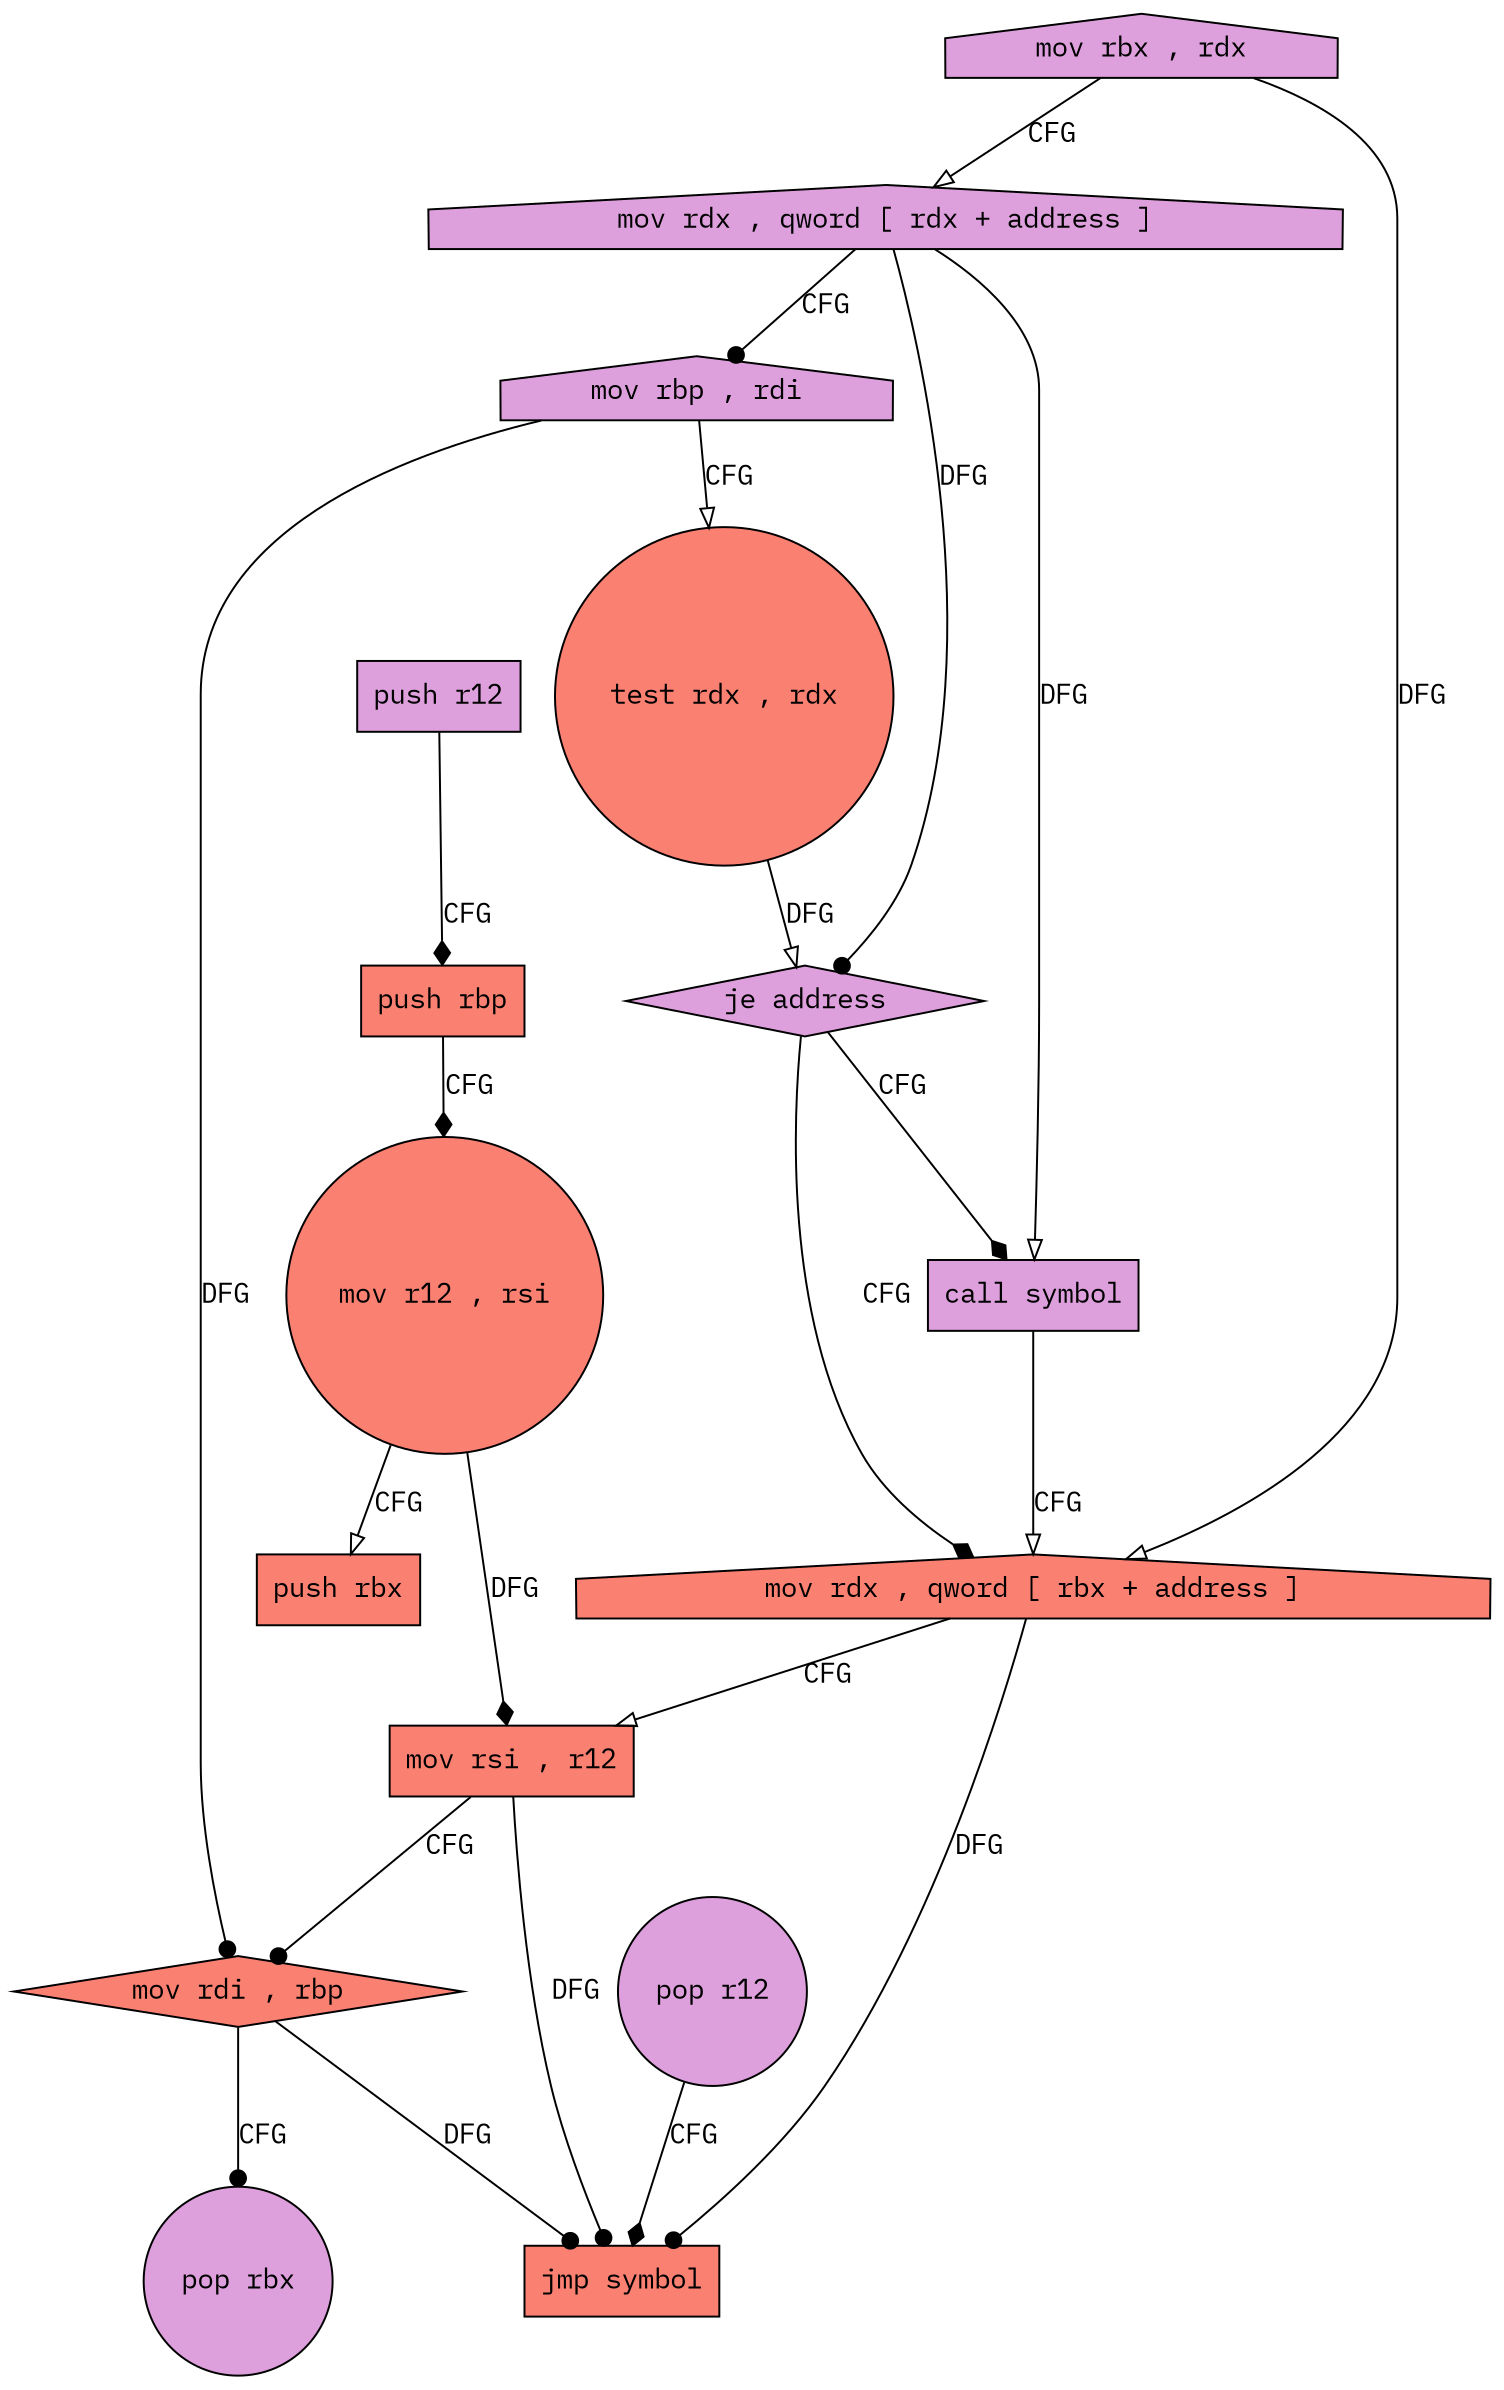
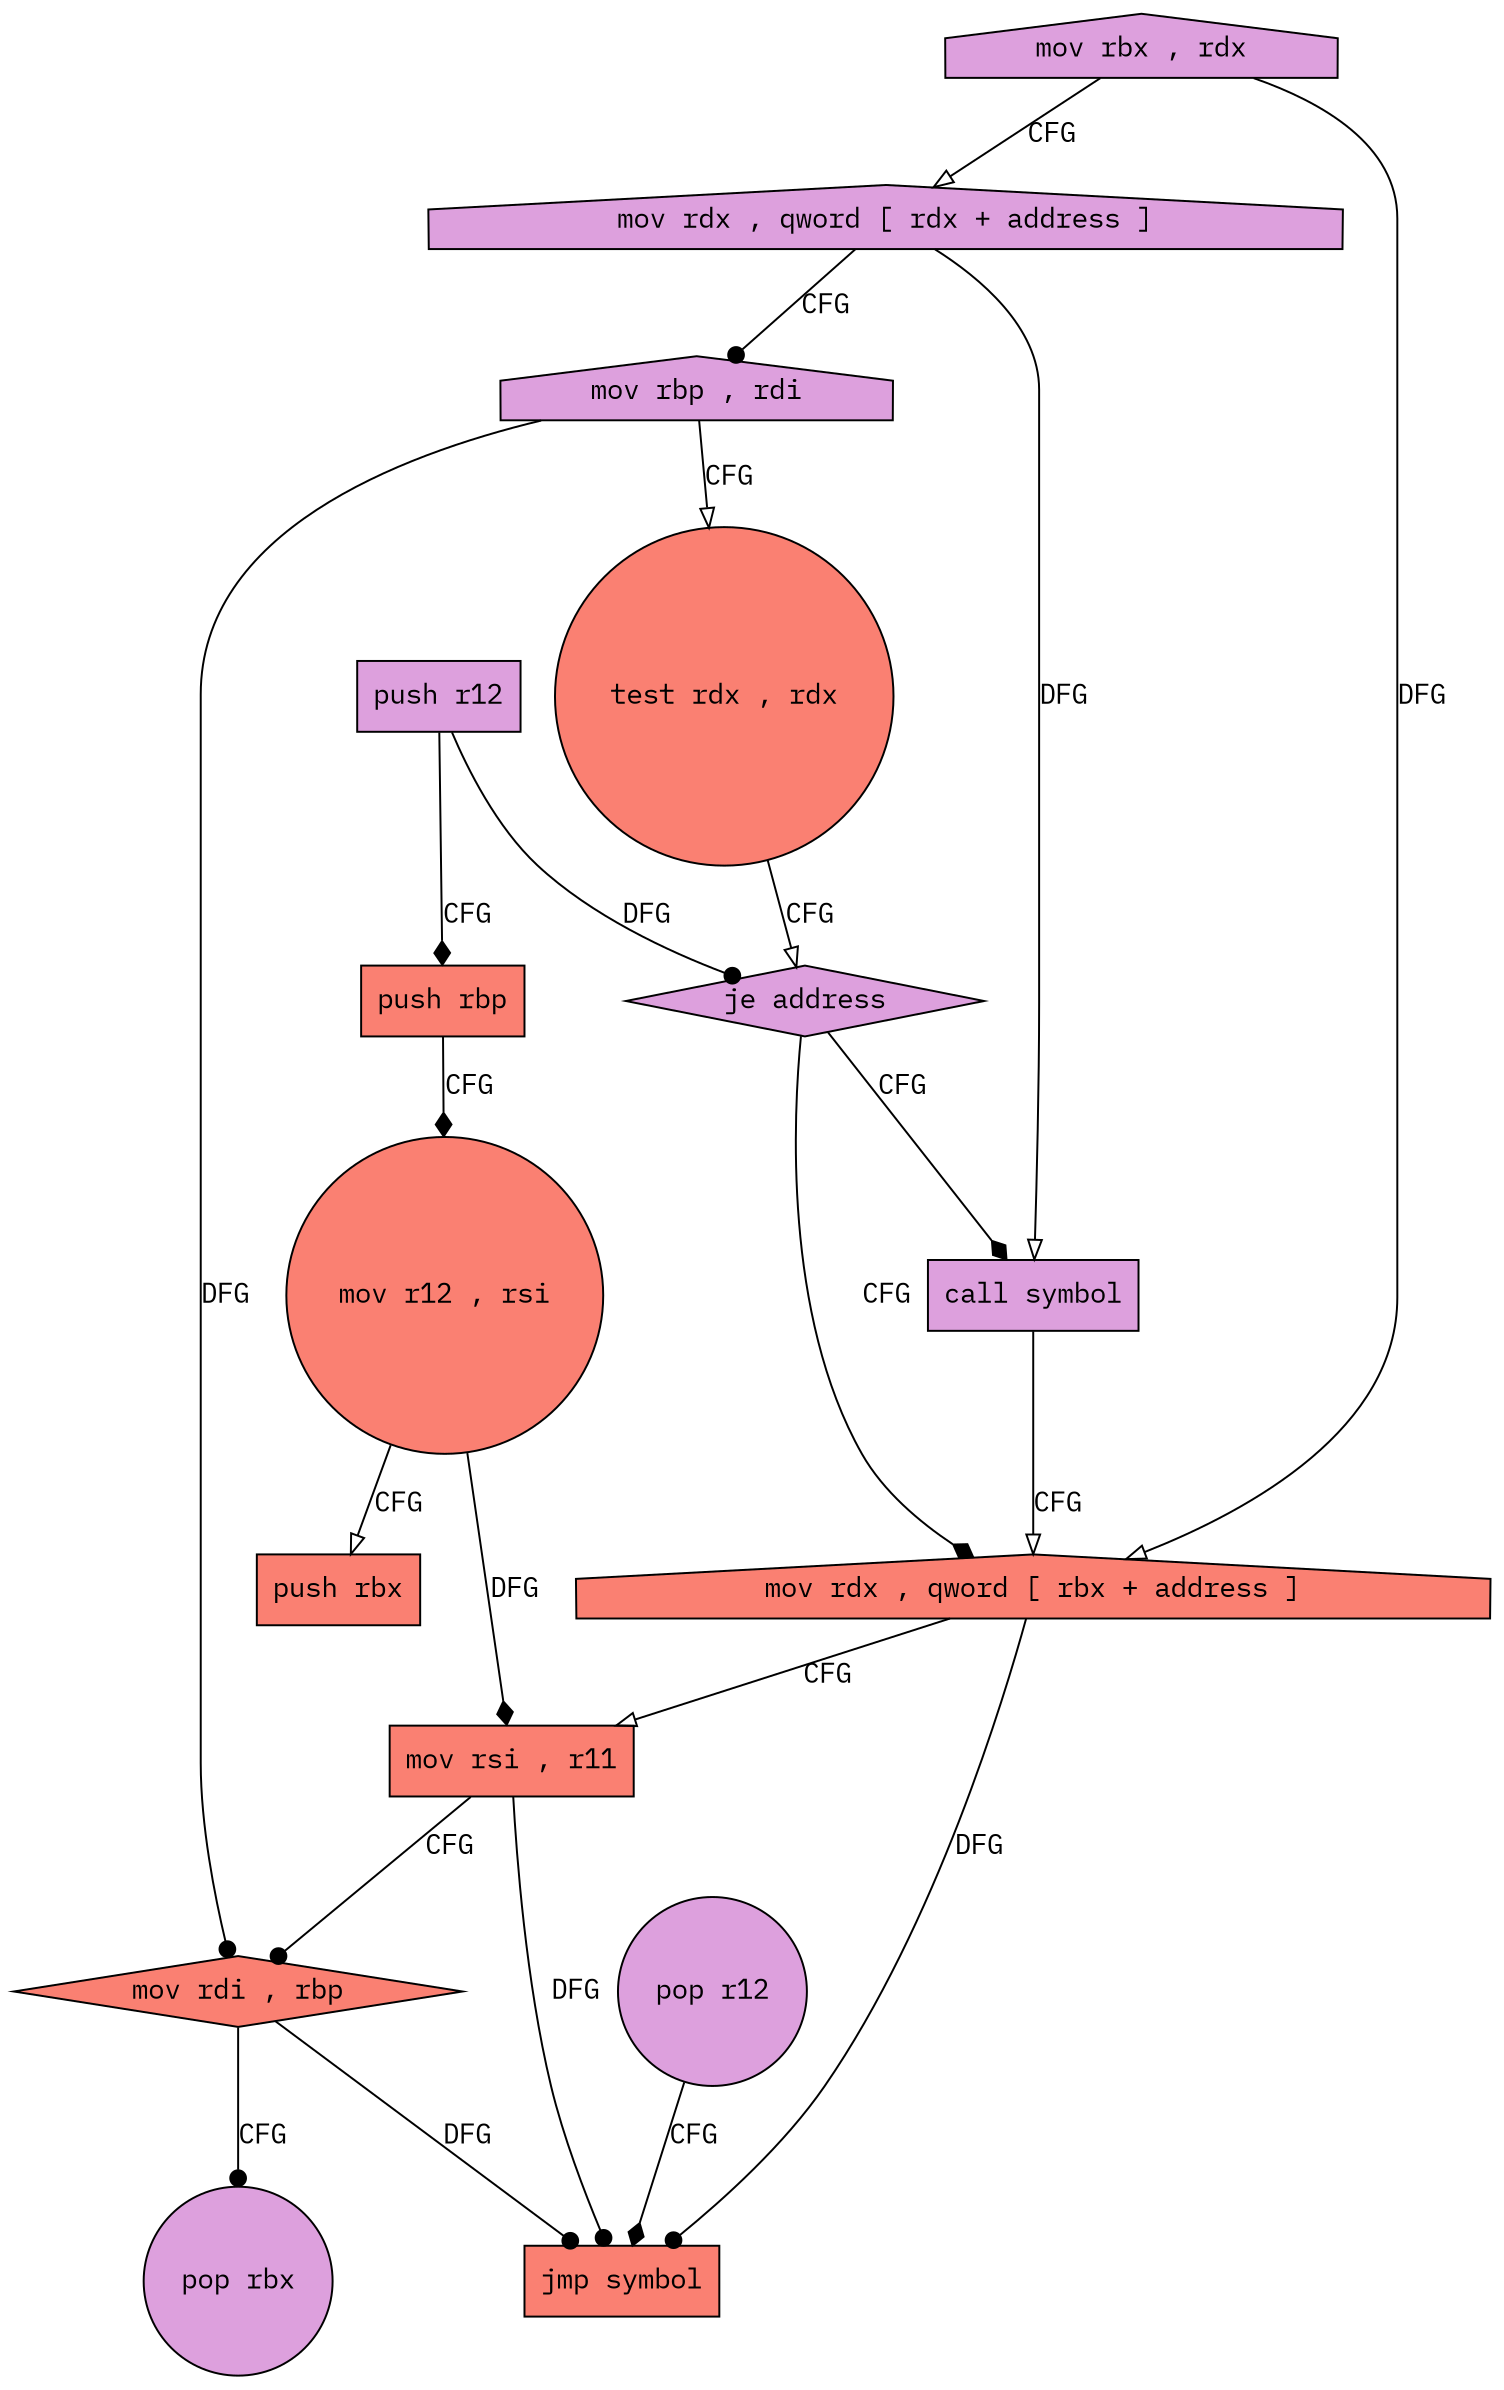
(947, 614) -> (560, 884)
(810, 915) -> (810, 915)
(512, 1761) -> (512, 1761)
